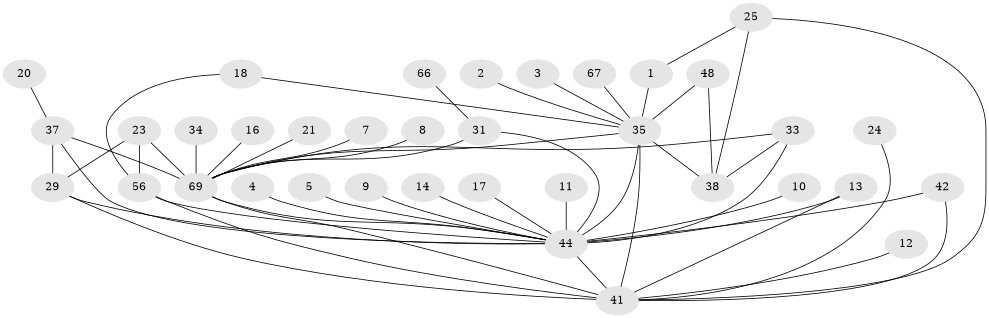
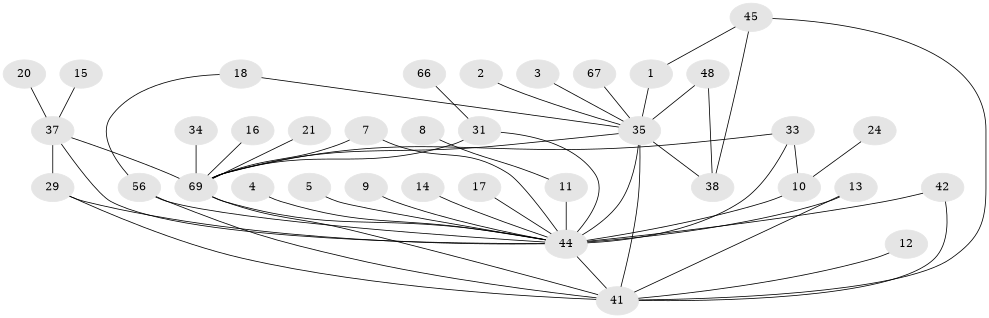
(751, 17) -> (751, 17)
none -> (81, 74)
(139, 131) -> none
(309, 159) -> (494, 160)
(753, 159) -> (796, 159)
none -> (488, 163)
(801, 267) -> (837, 159)
